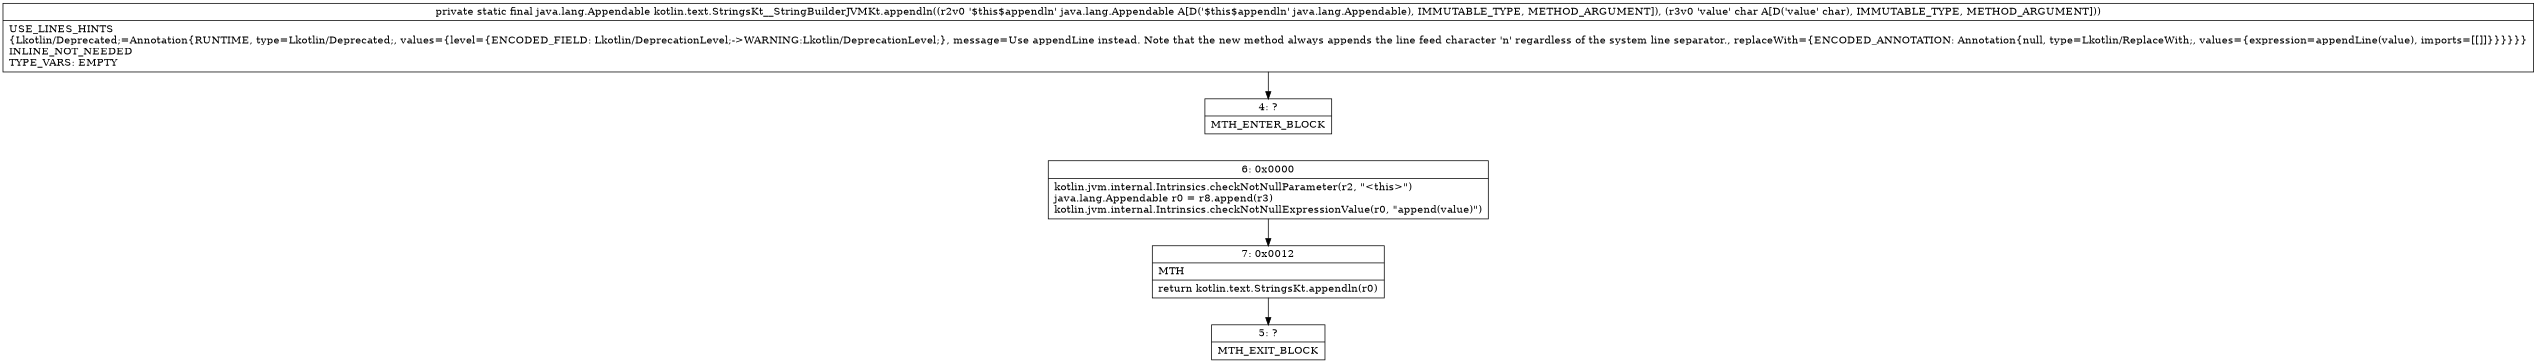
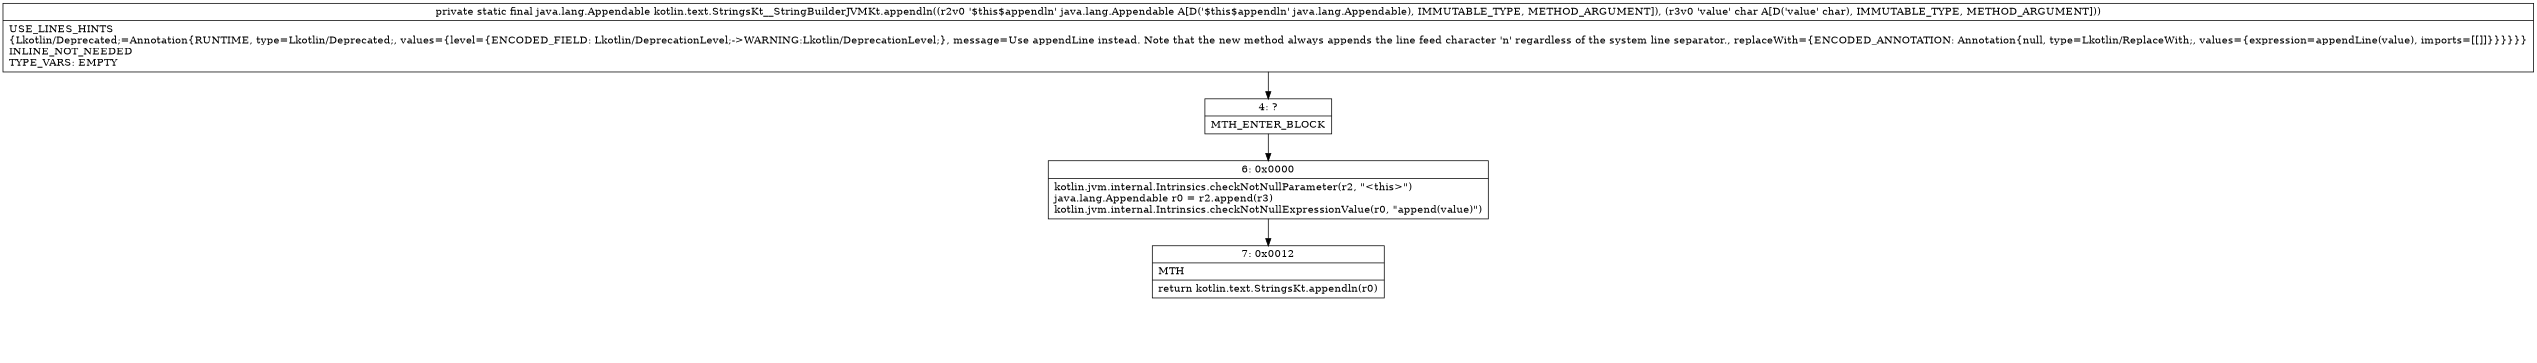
none -> (1268, 144)
(1164, 198) -> (1164, 198)
(1268, 342) -> none
